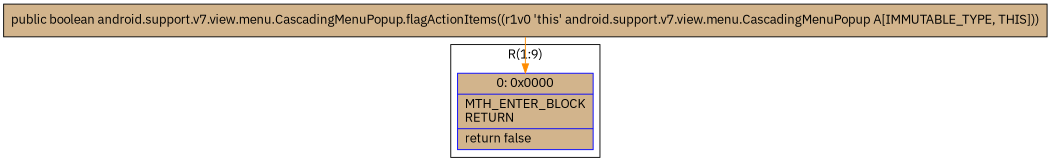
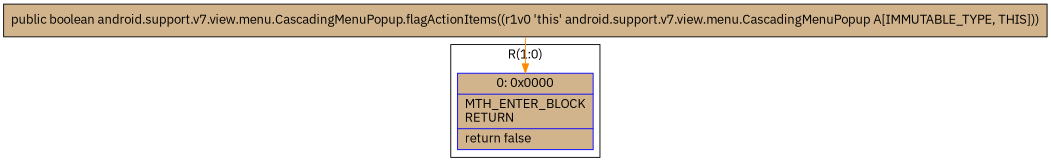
(525, 55) -> (525, 55)
